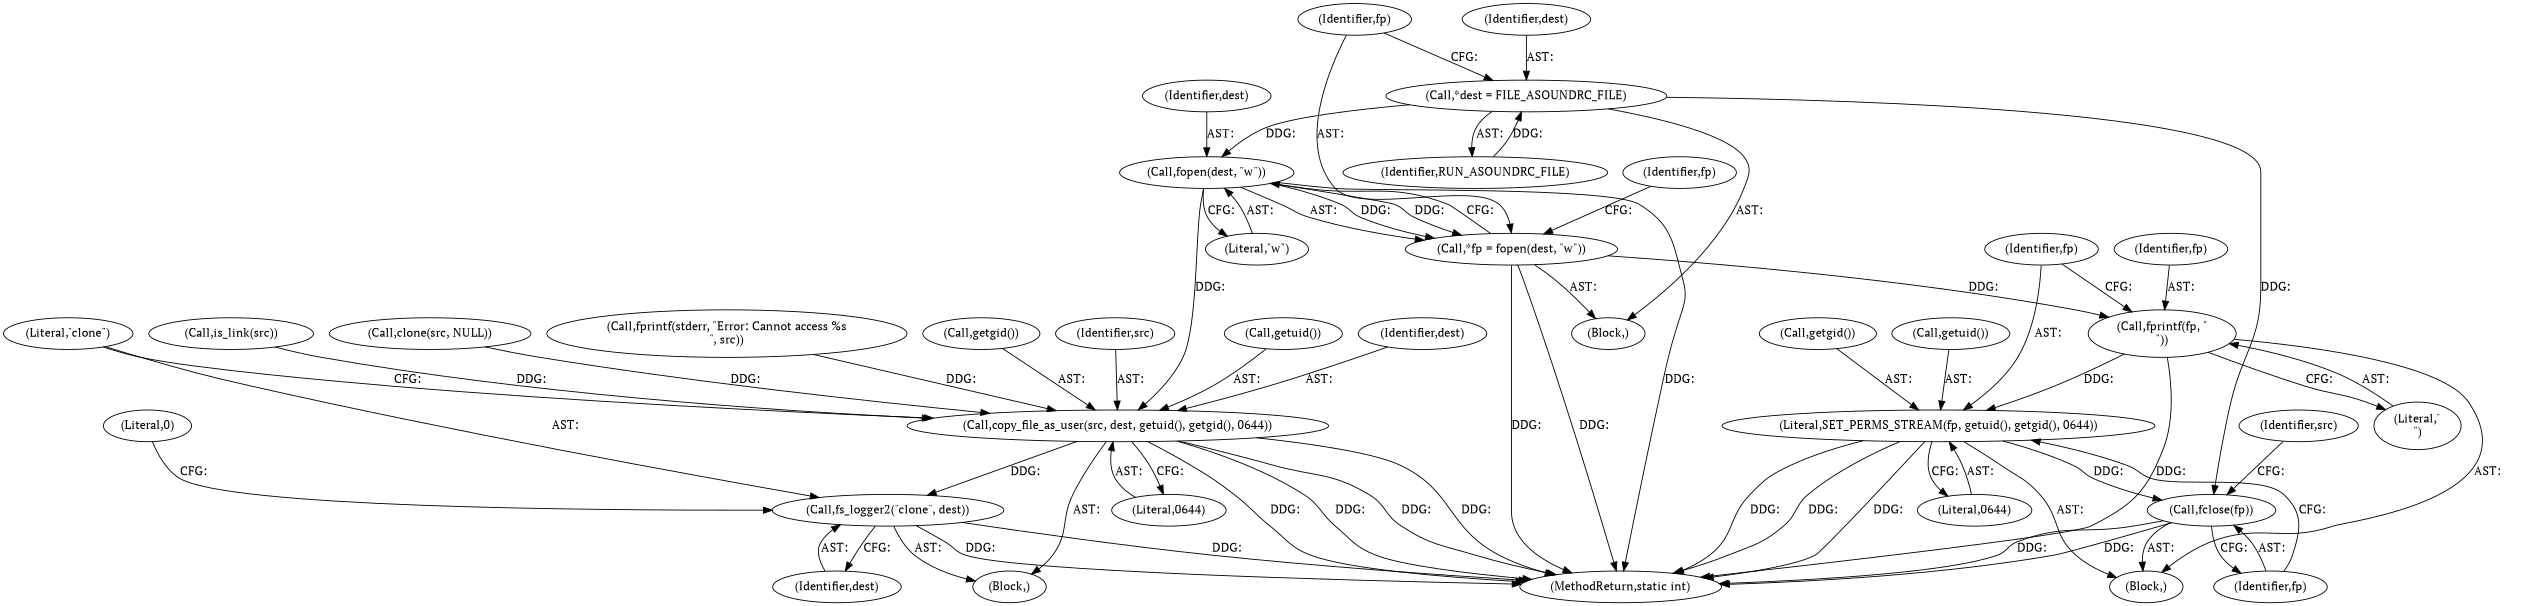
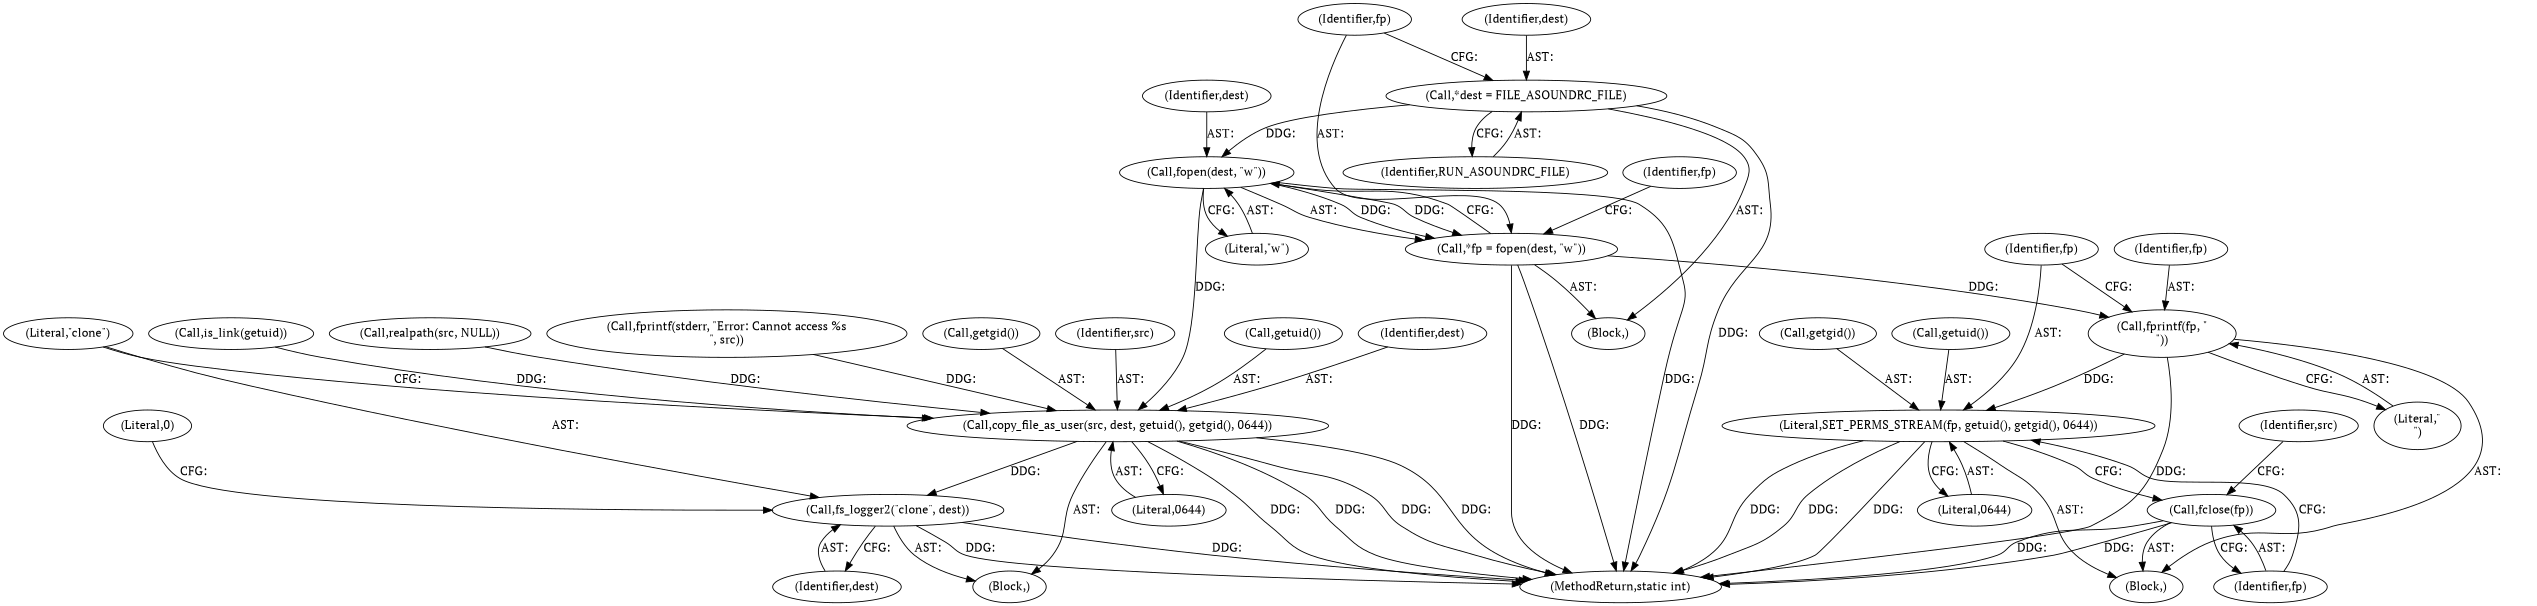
(2130, 123) -> (1727, 293)
(1492, 134) -> (1492, 134)
(1530, 134) -> (1530, 134)
(231, 334) -> (231, 334)
(430, 334) -> (430, 334)
(2110, 472) -> (2110, 472)
